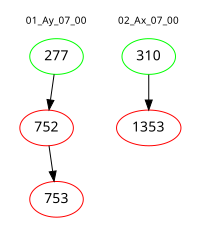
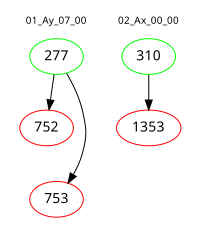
(149, 21) -> (149, 21)
(51, 158) -> (85, 123)
